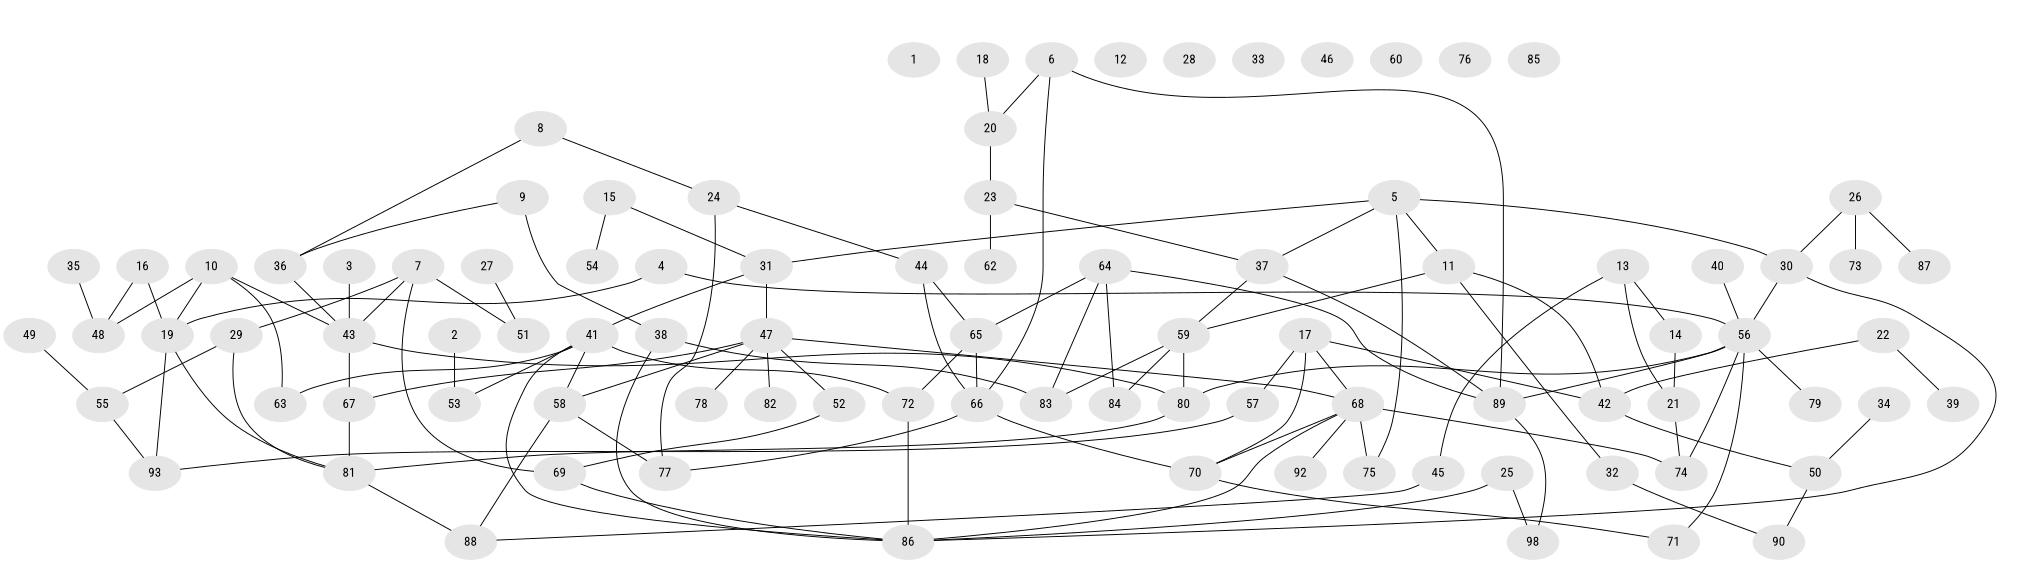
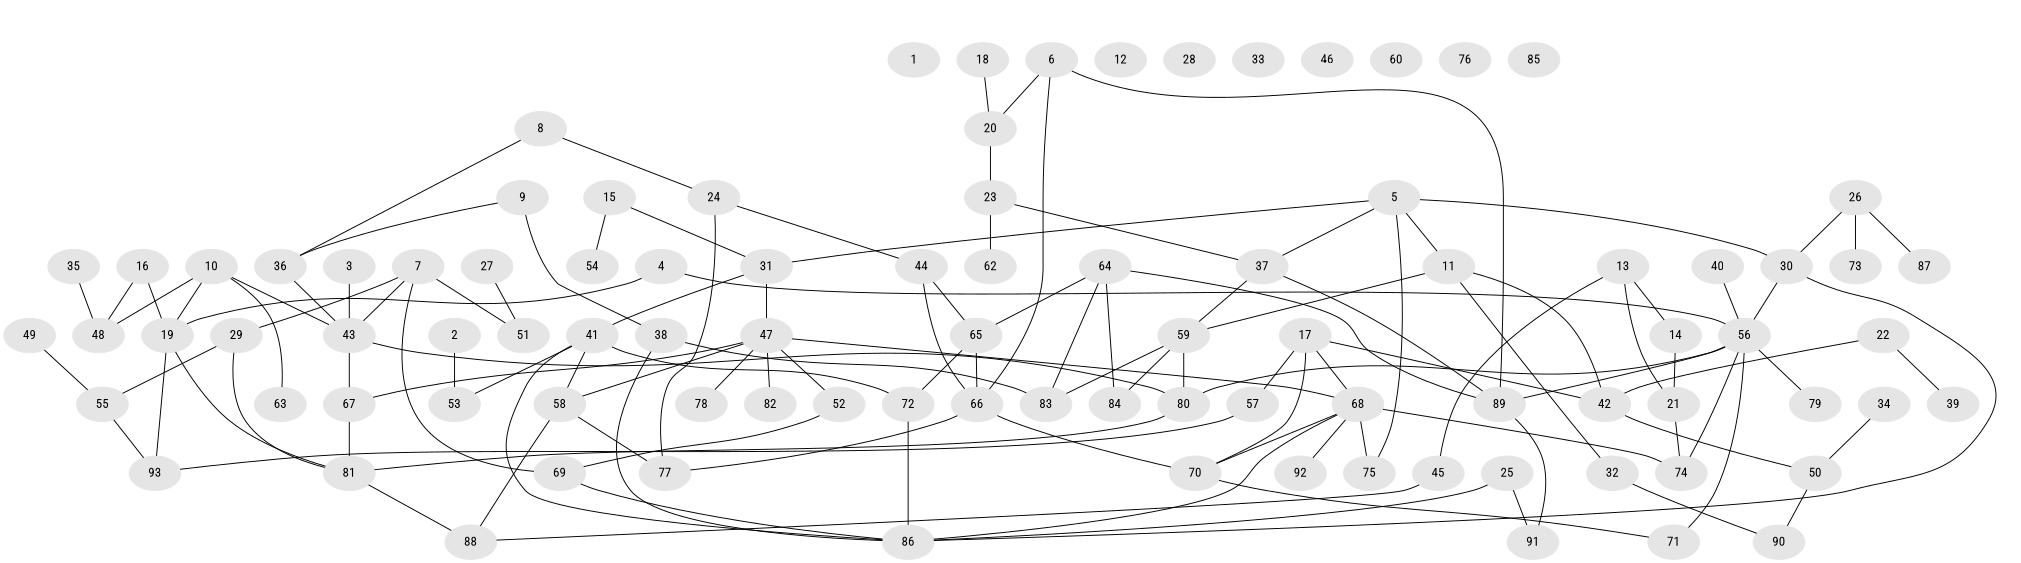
(436, 370) -> none
(1533, 542) -> (1533, 542)
